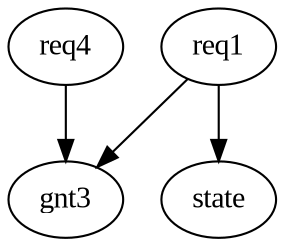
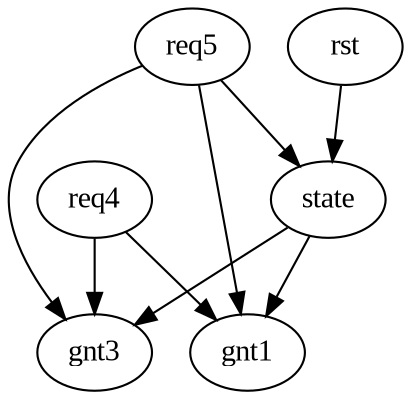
(219, 47) -> (192, 47)
none -> (345, 47)
none -> (217, 273)
none -> (248, 353)
